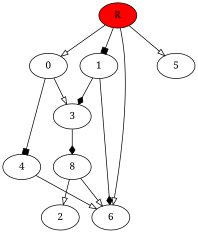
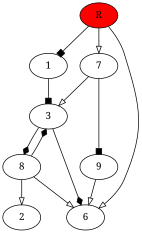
(48, 66) -> (99, 66)
(176, 66) -> none
(88, 87) -> (48, 88)
(105, 137) -> (65, 163)
none -> (37, 146)
(22, 167) -> (99, 167)
